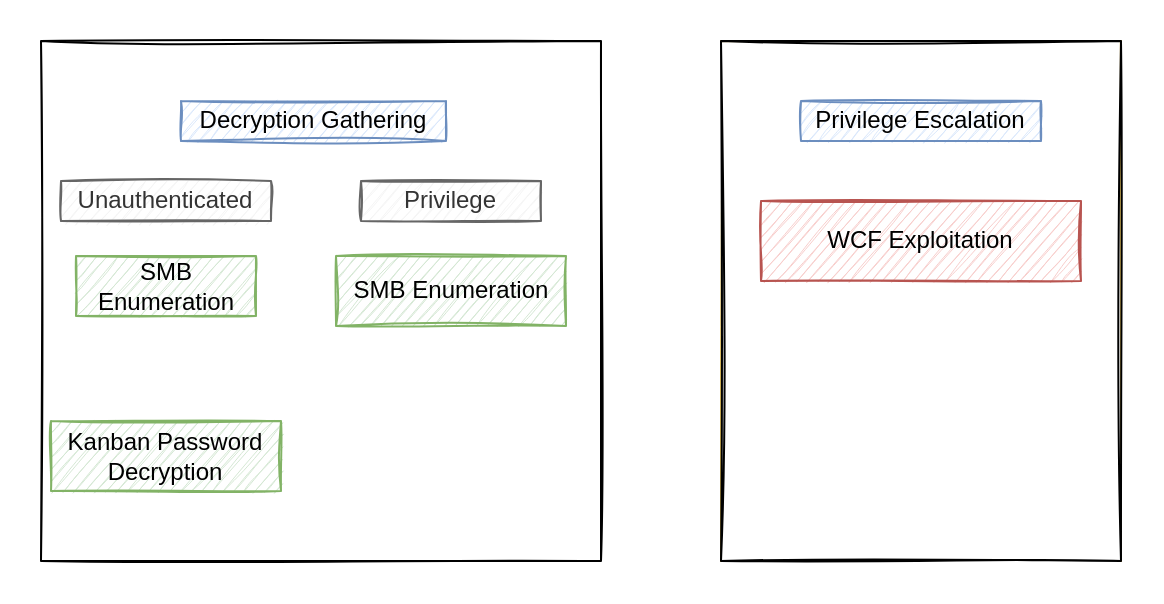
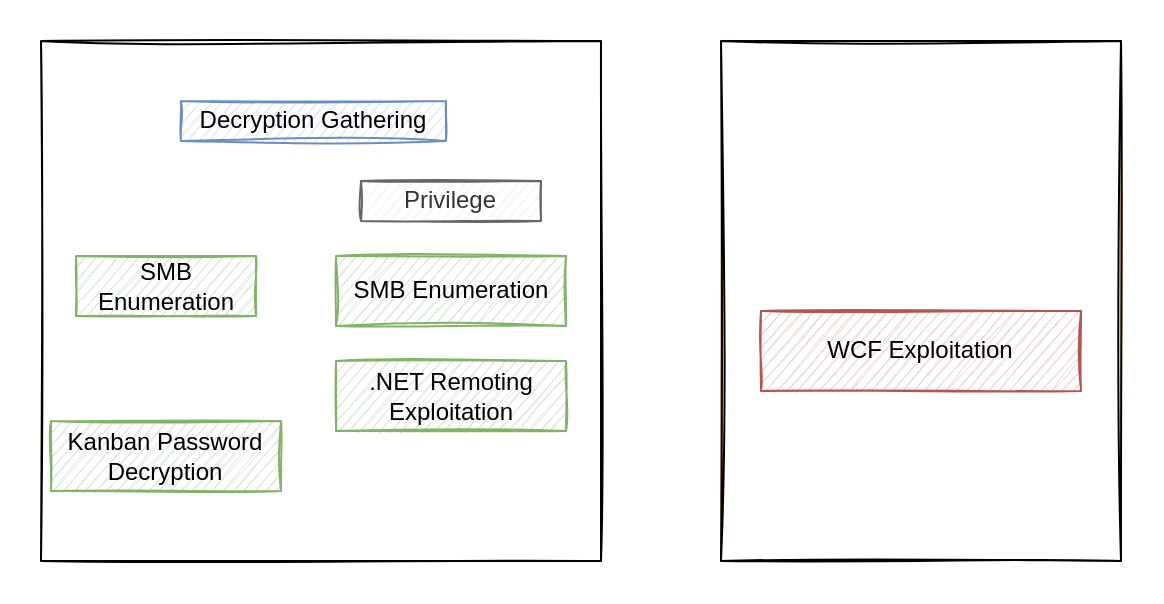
(921, 121) -> none
(166, 201) -> none
(921, 241) -> (921, 351)
none -> (451, 396)
